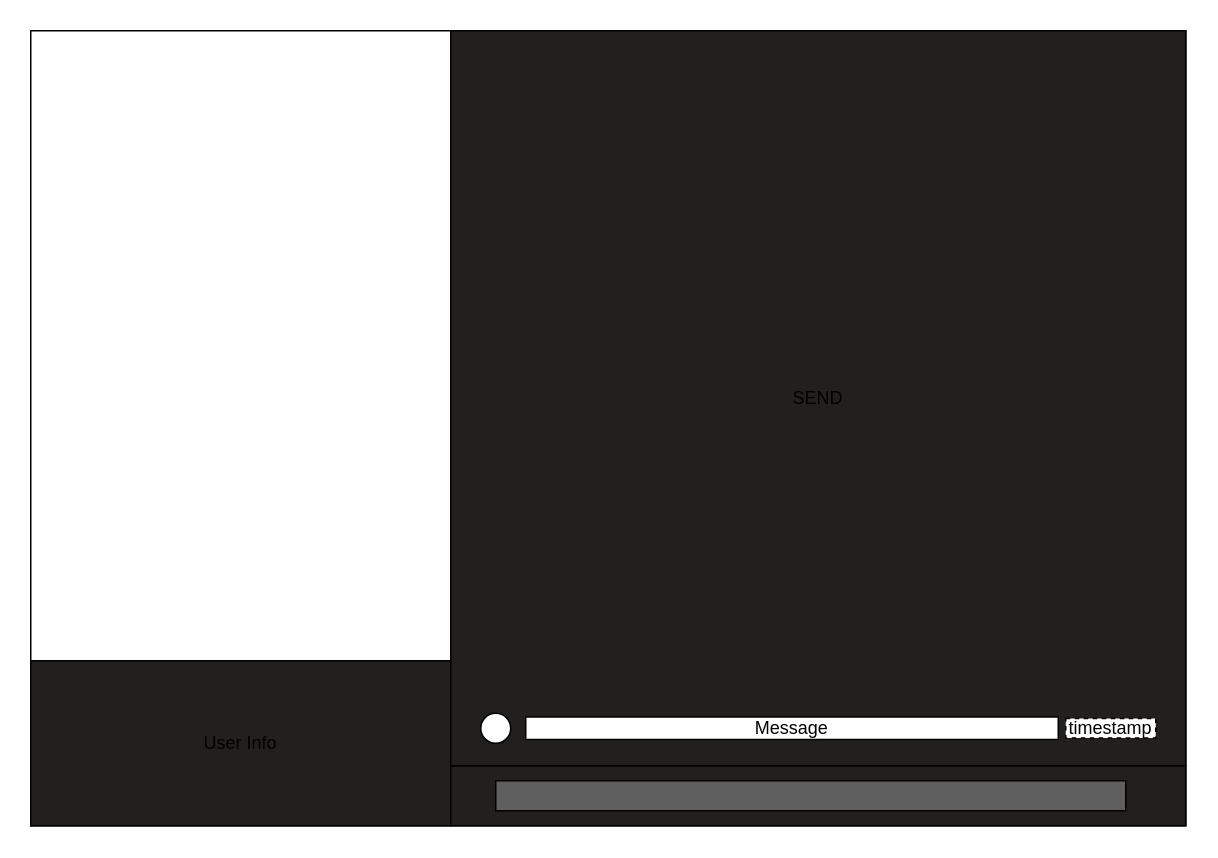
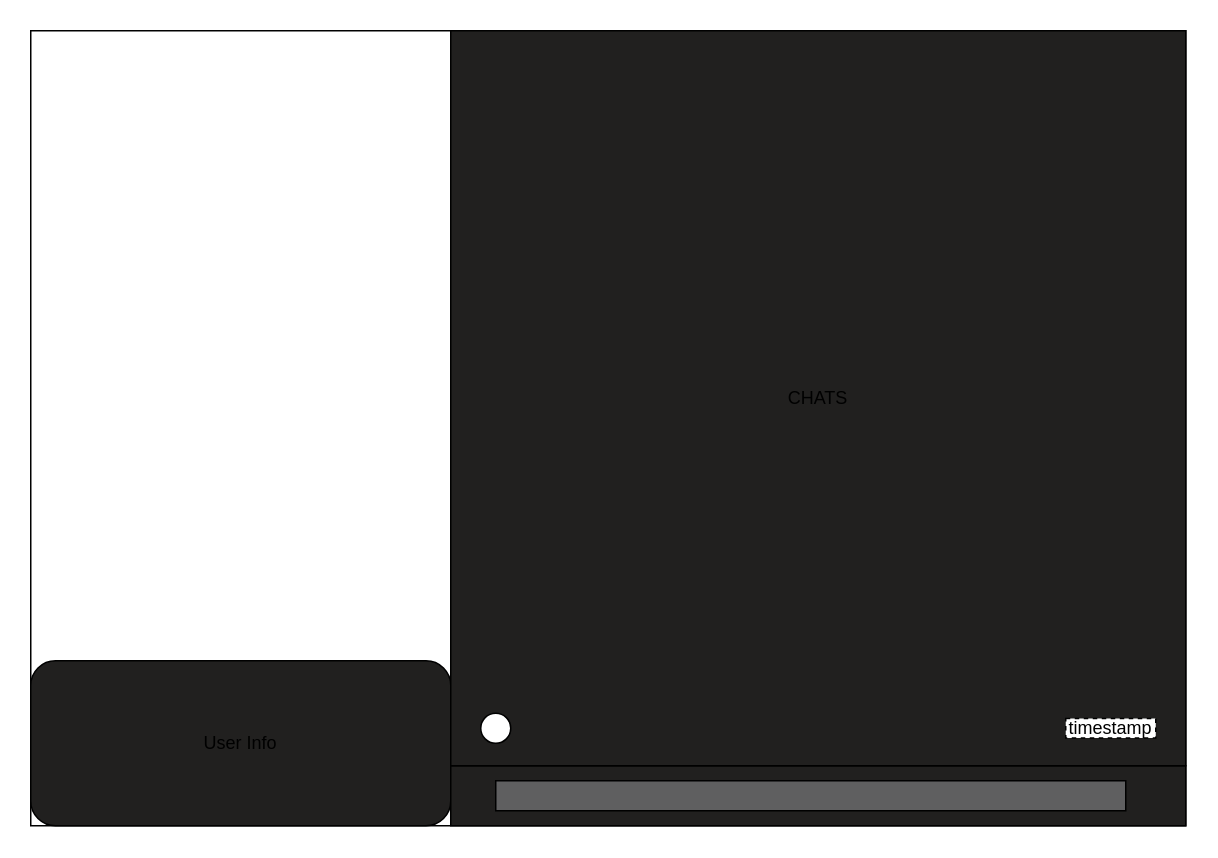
(818, 398) -> (818, 398)
(792, 728) -> none
(241, 743) -> (241, 743)
